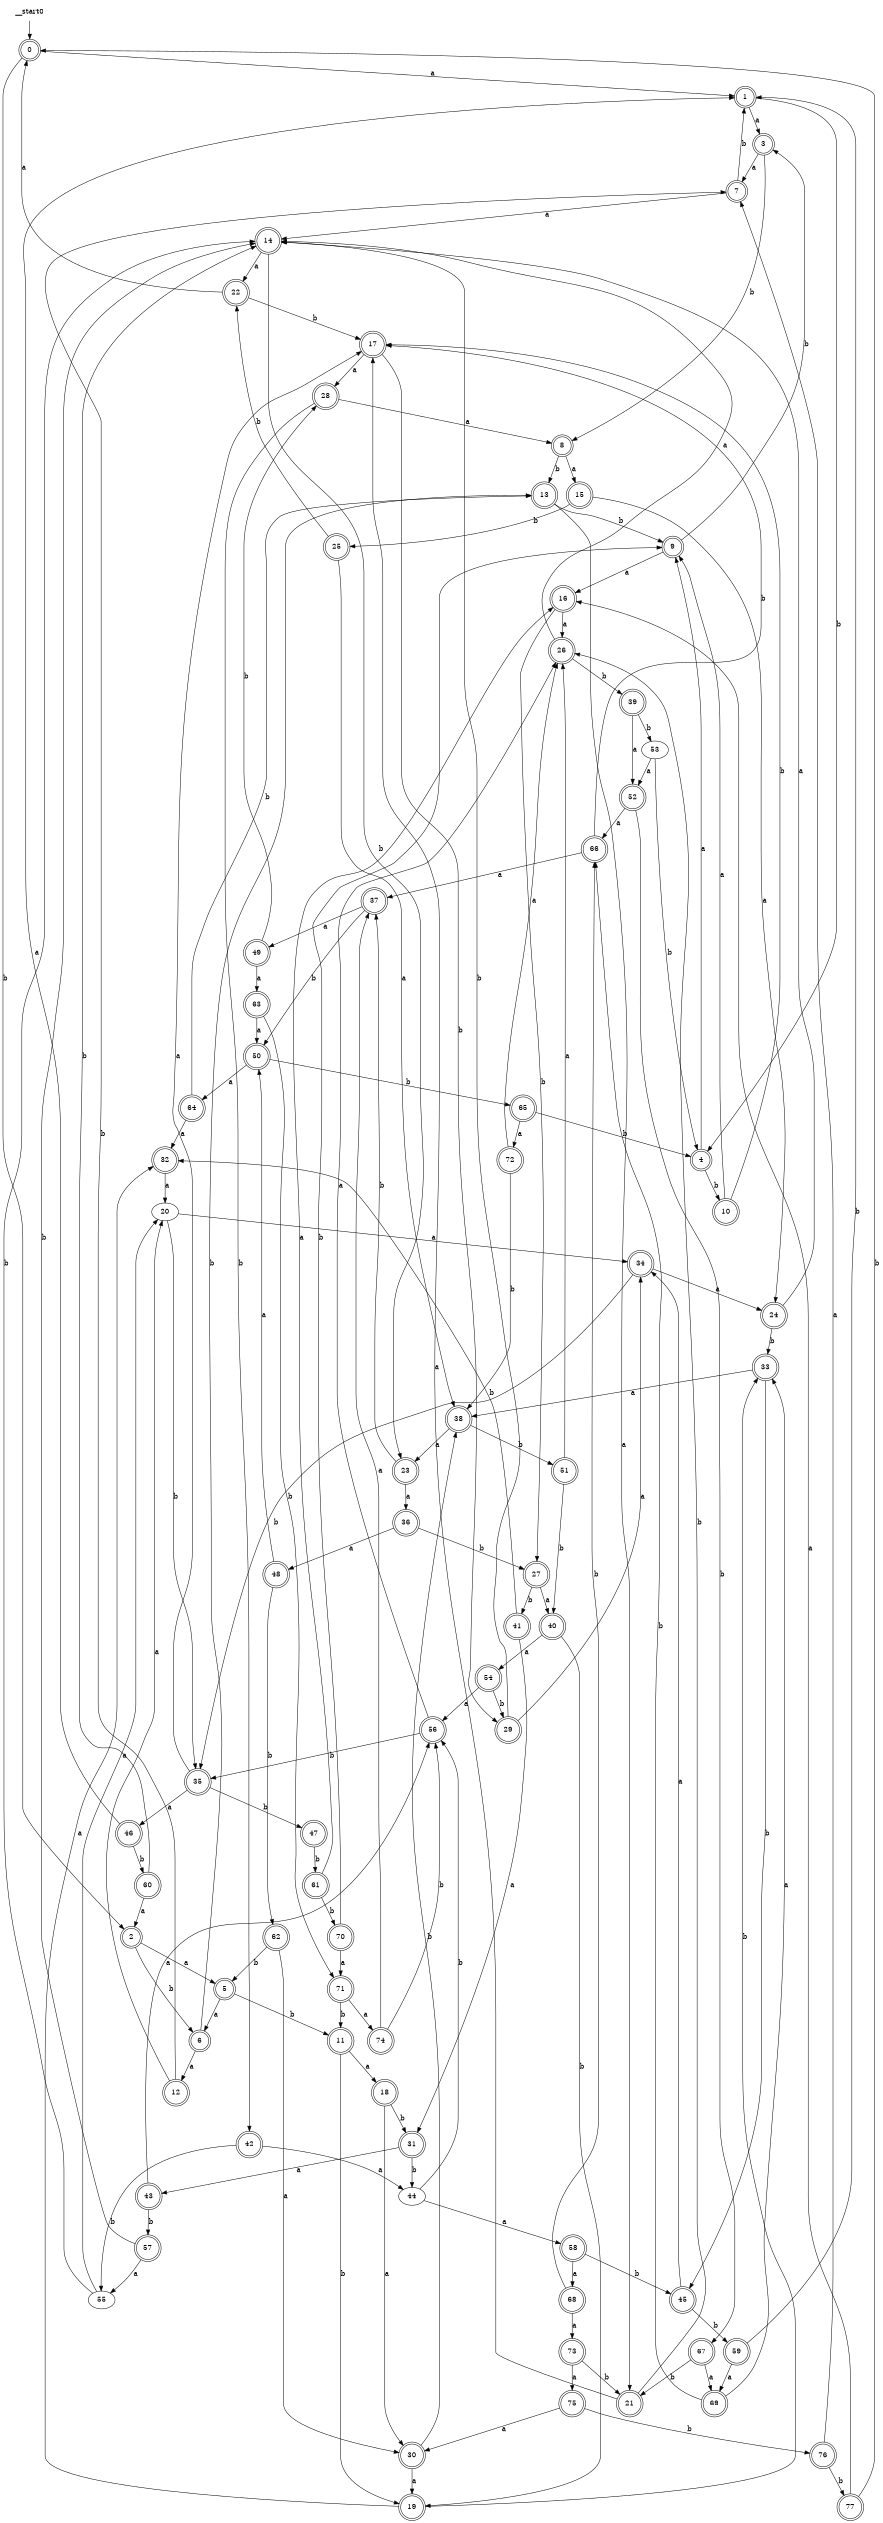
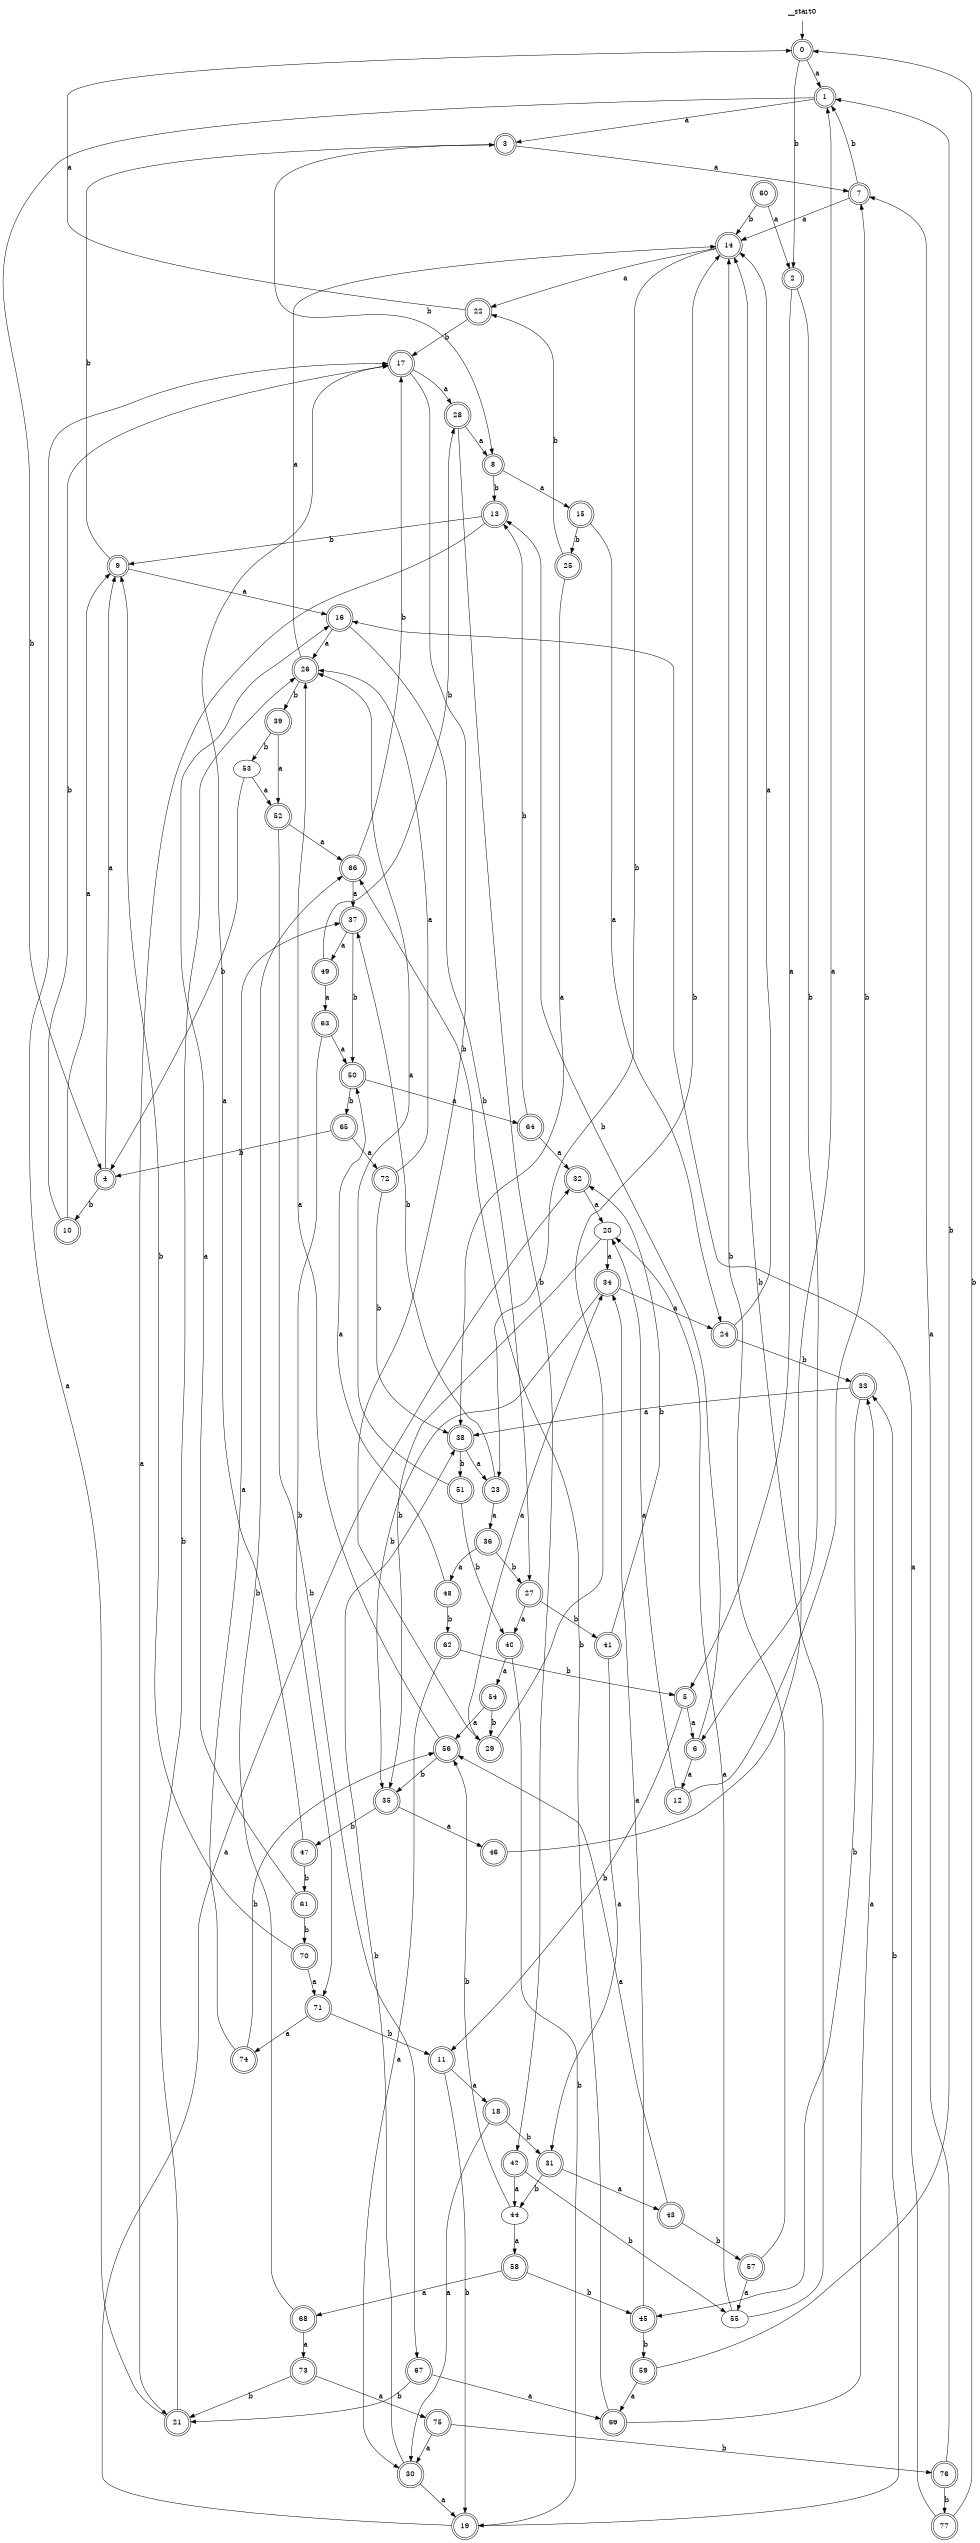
(176, 1032) -> (223, 1065)
(137, 1857) -> none
